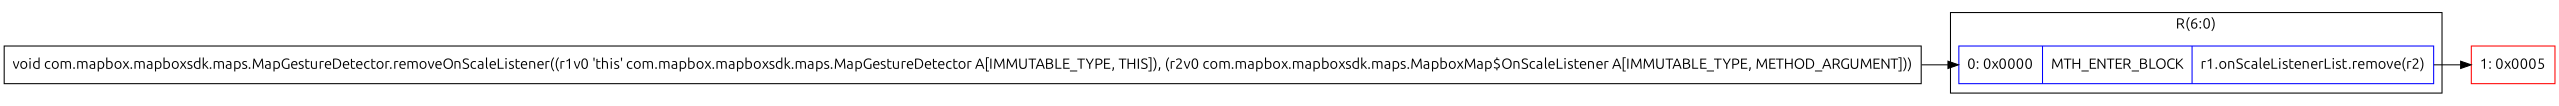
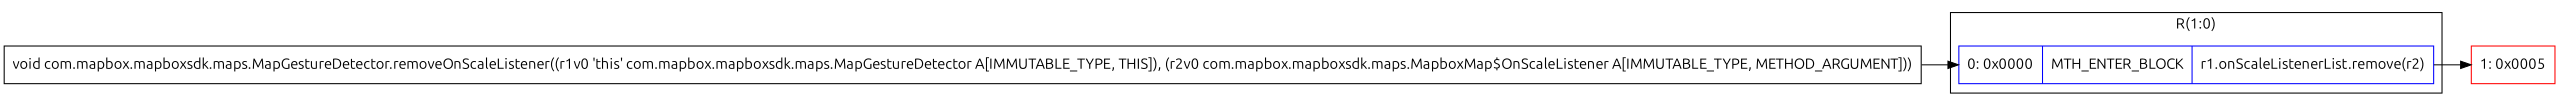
(2196, 25) -> (2196, 25)
